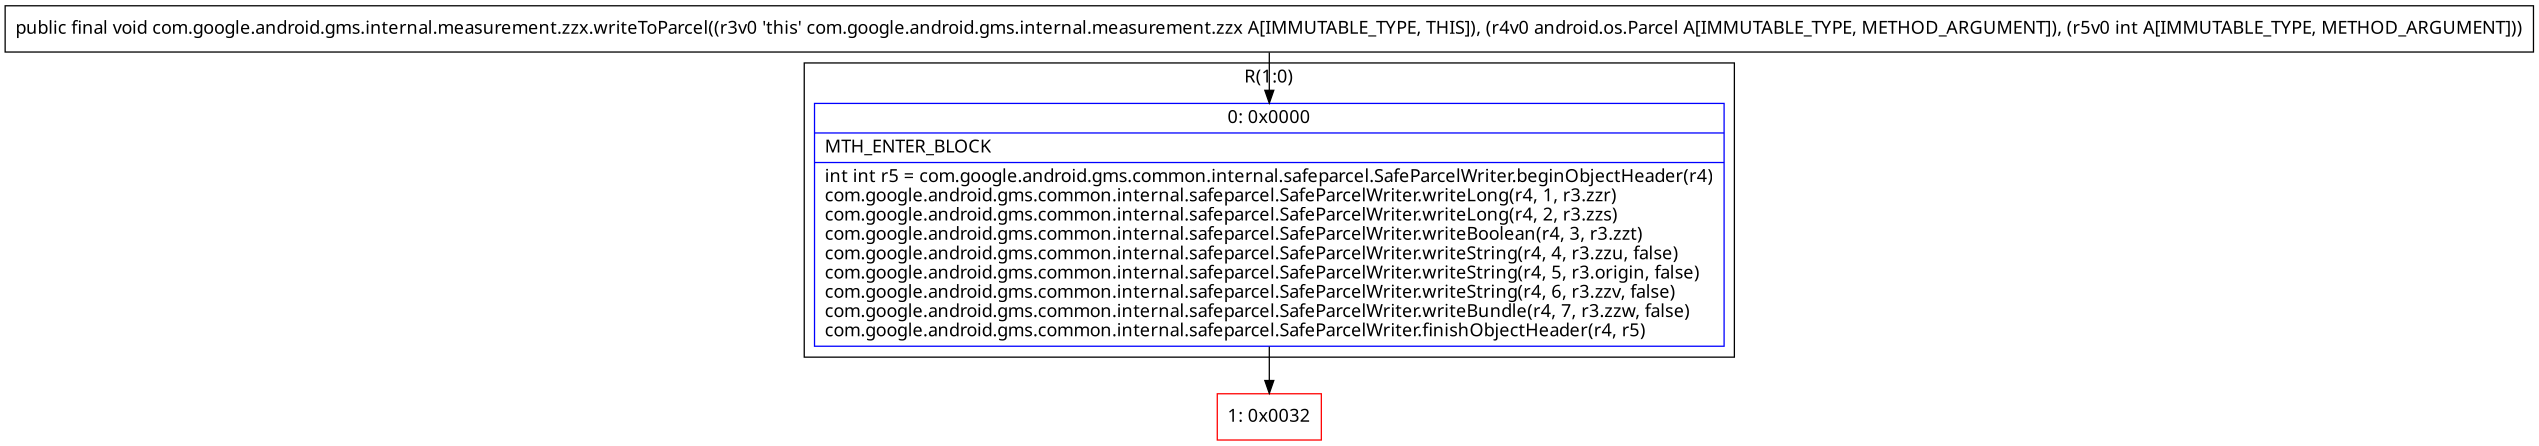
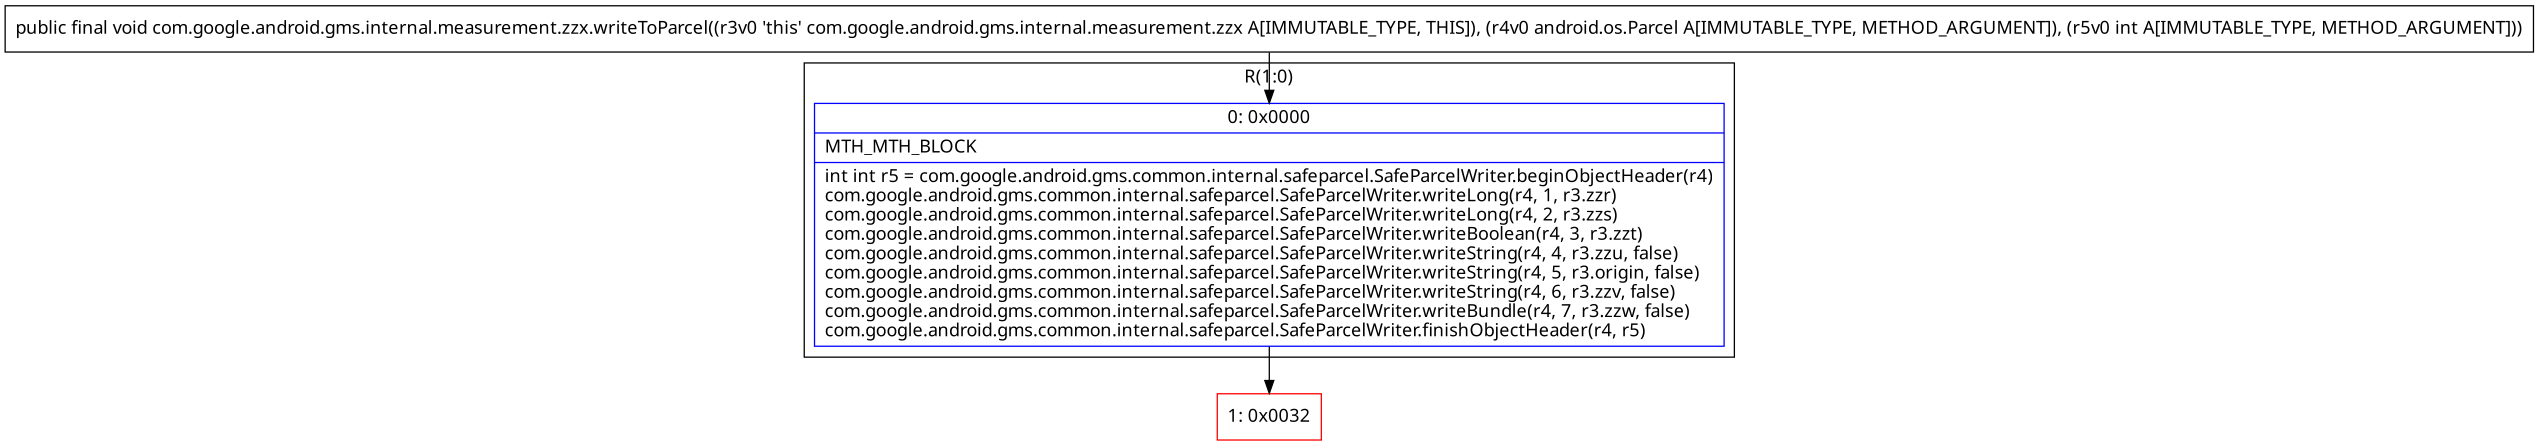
(908, 147) -> (901, 147)
